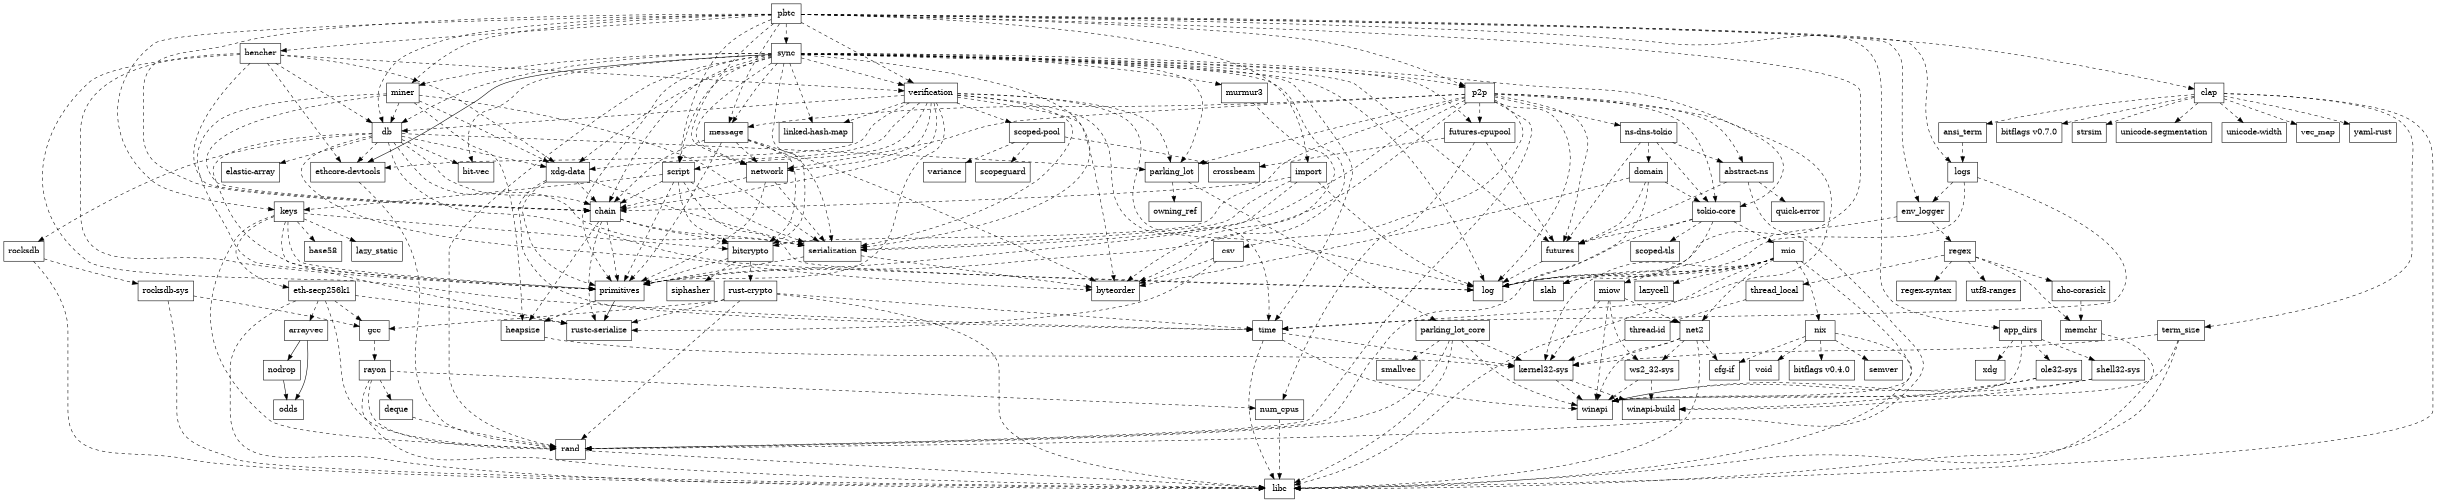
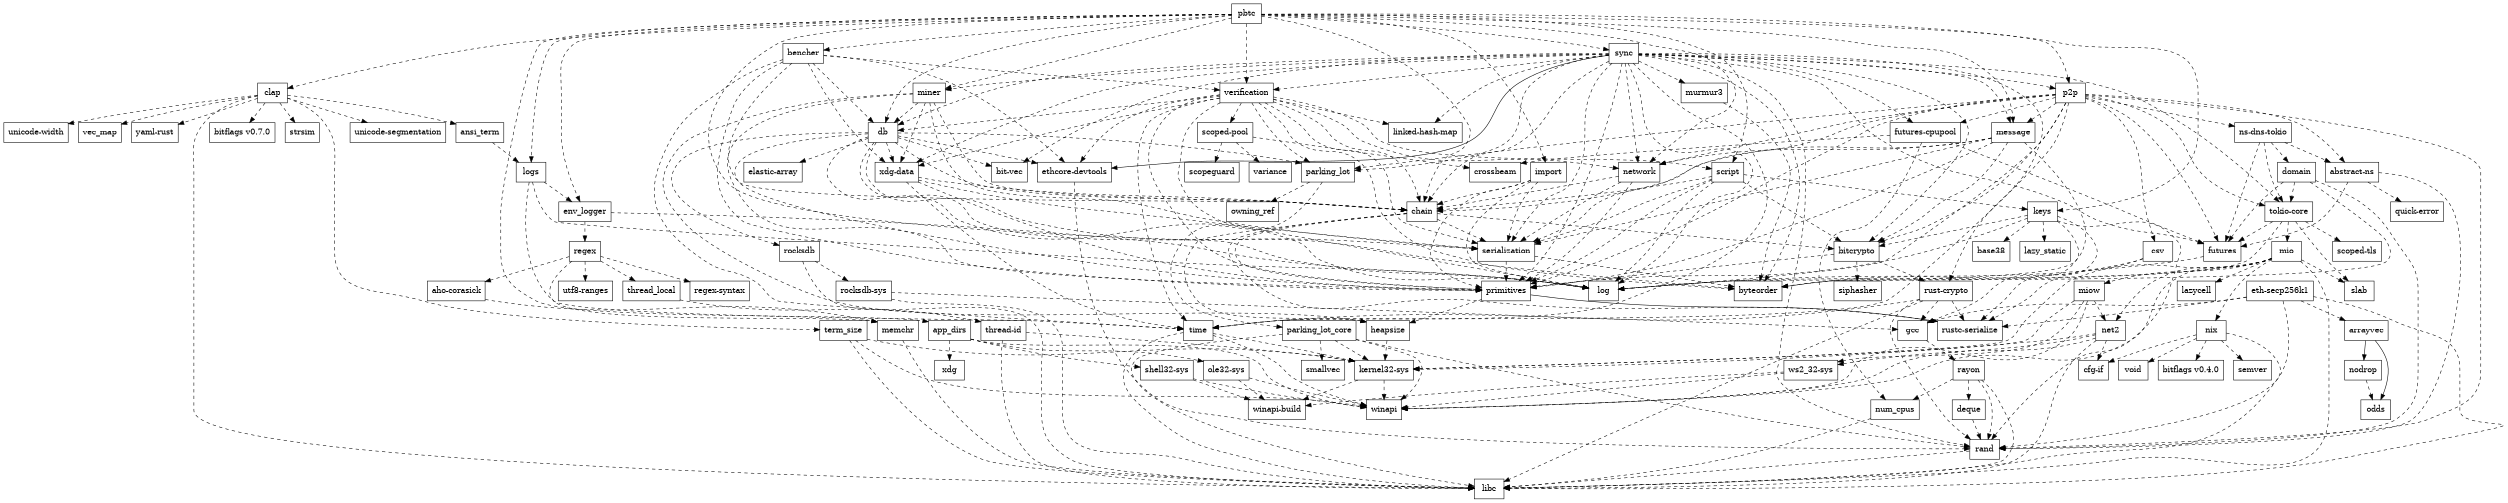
(725, 76) -> (2013, 90)
(323, 251) -> (1991, 251)
(237, 255) -> (1996, 286)
(285, 387) -> (2369, 387)
none -> (1158, 481)
